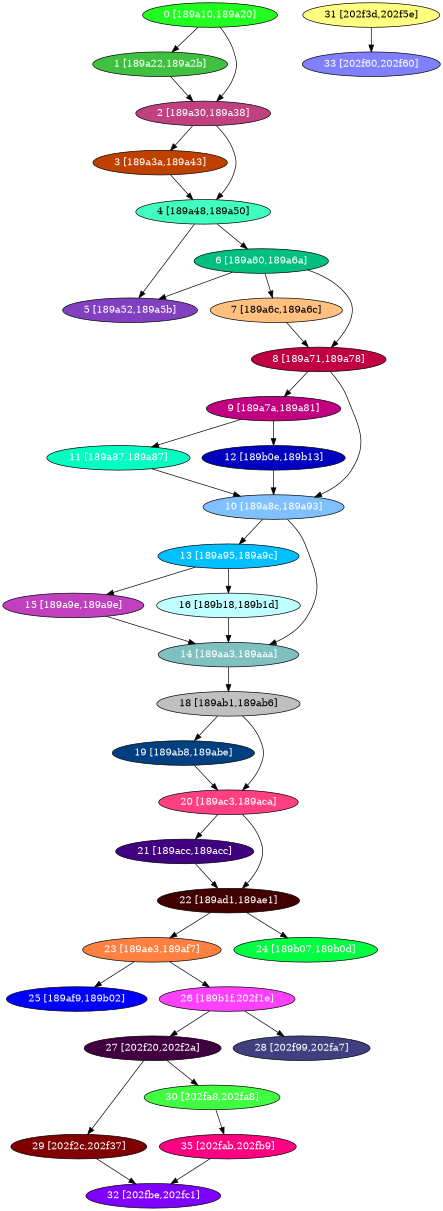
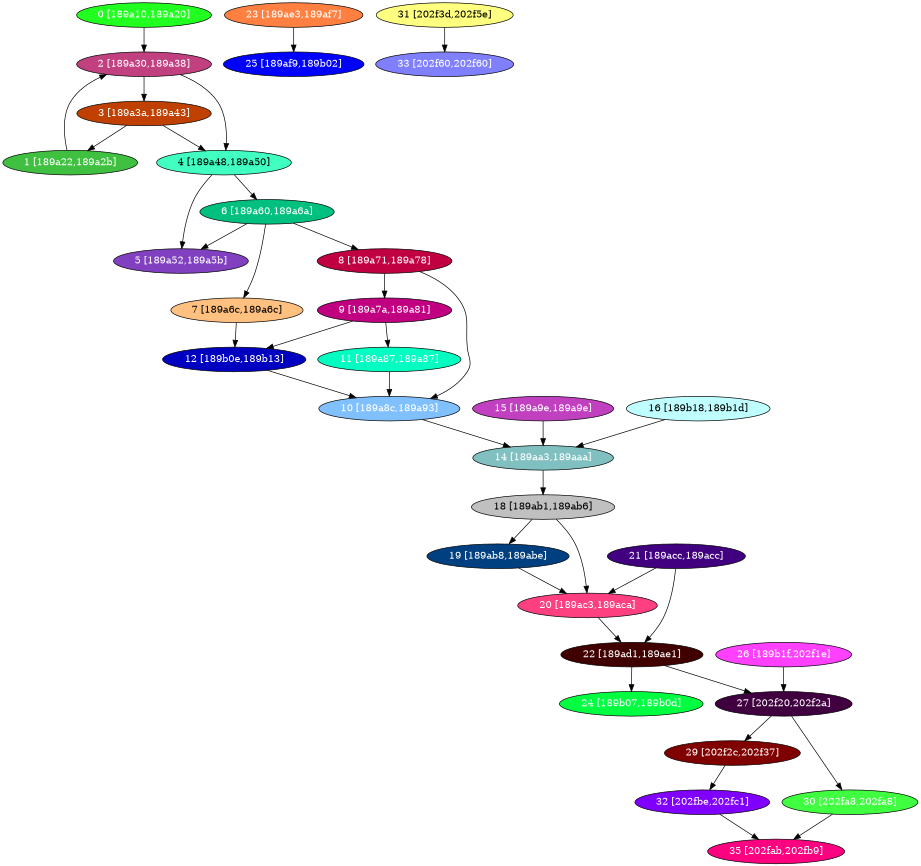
(188, 37) -> (110, 136)
(295, 332) -> (236, 331)
(228, 556) -> none
(209, 824) -> (635, 579)
(193, 923) -> (704, 678)
(187, 973) -> none
(302, 1048) -> none
(194, 1169) -> (736, 825)
